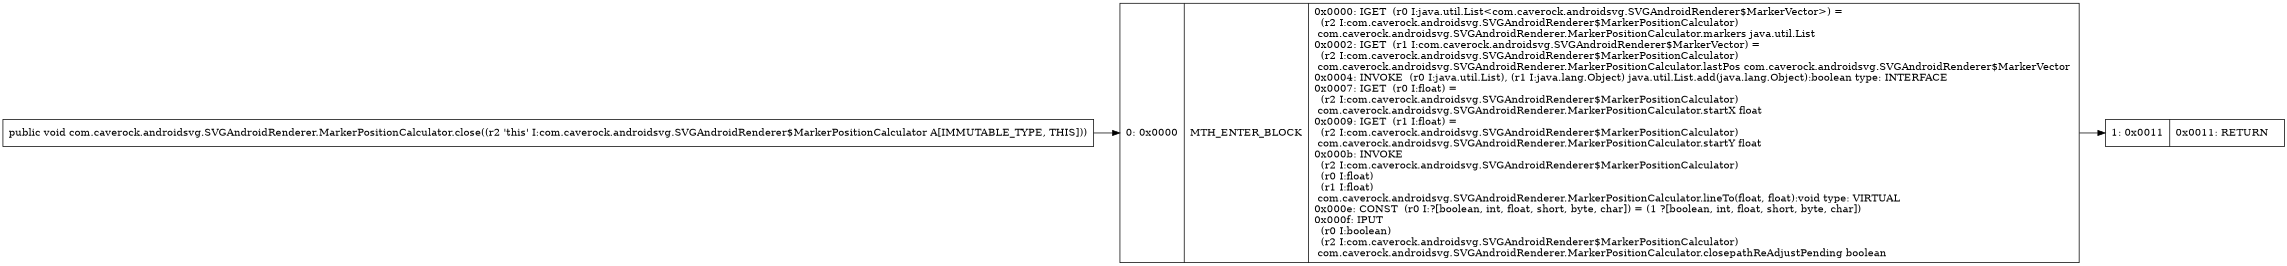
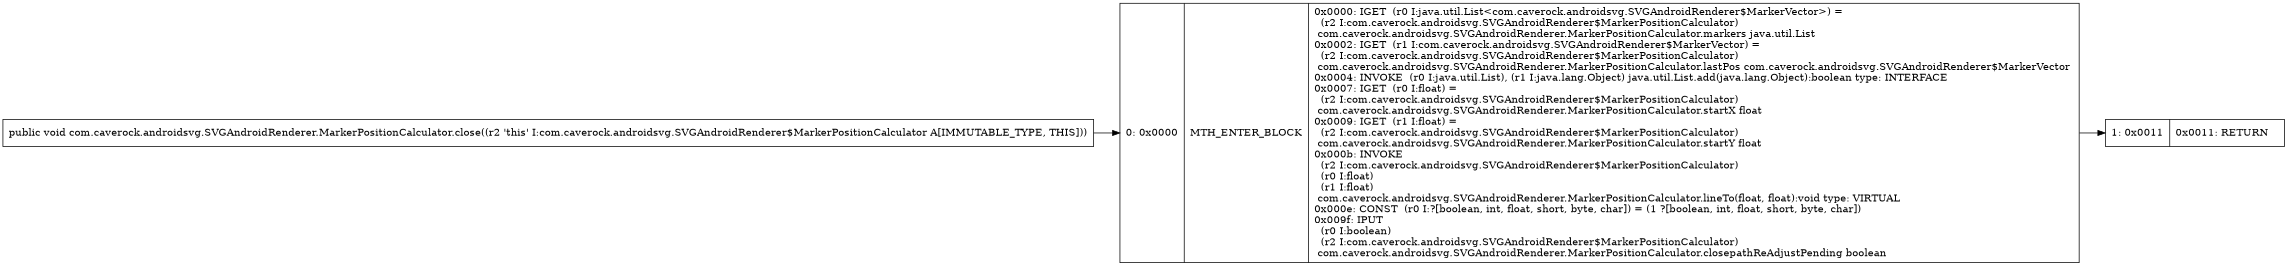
(1352, 220) -> (1352, 220)
